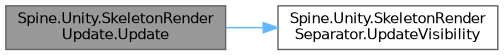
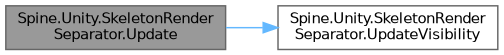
(116, 28) -> (116, 28)
